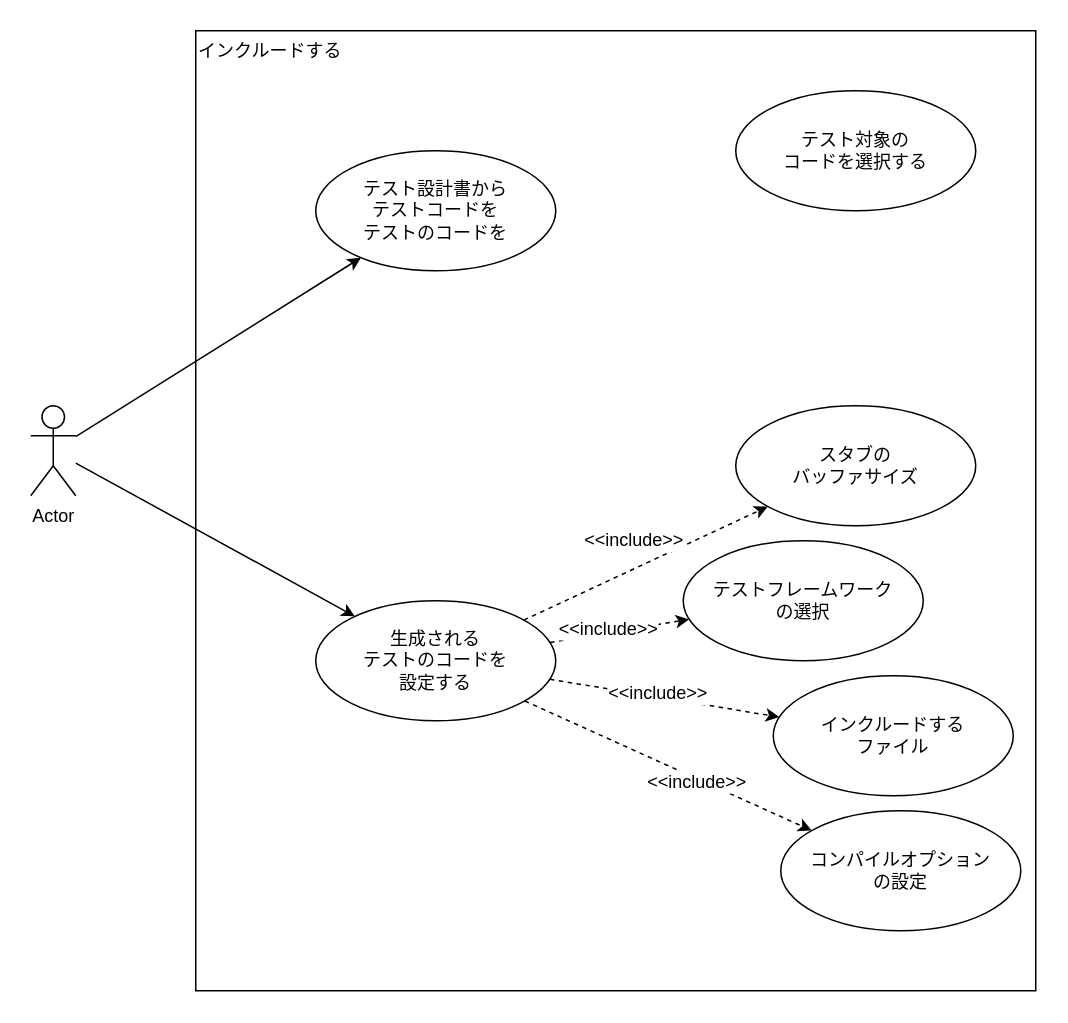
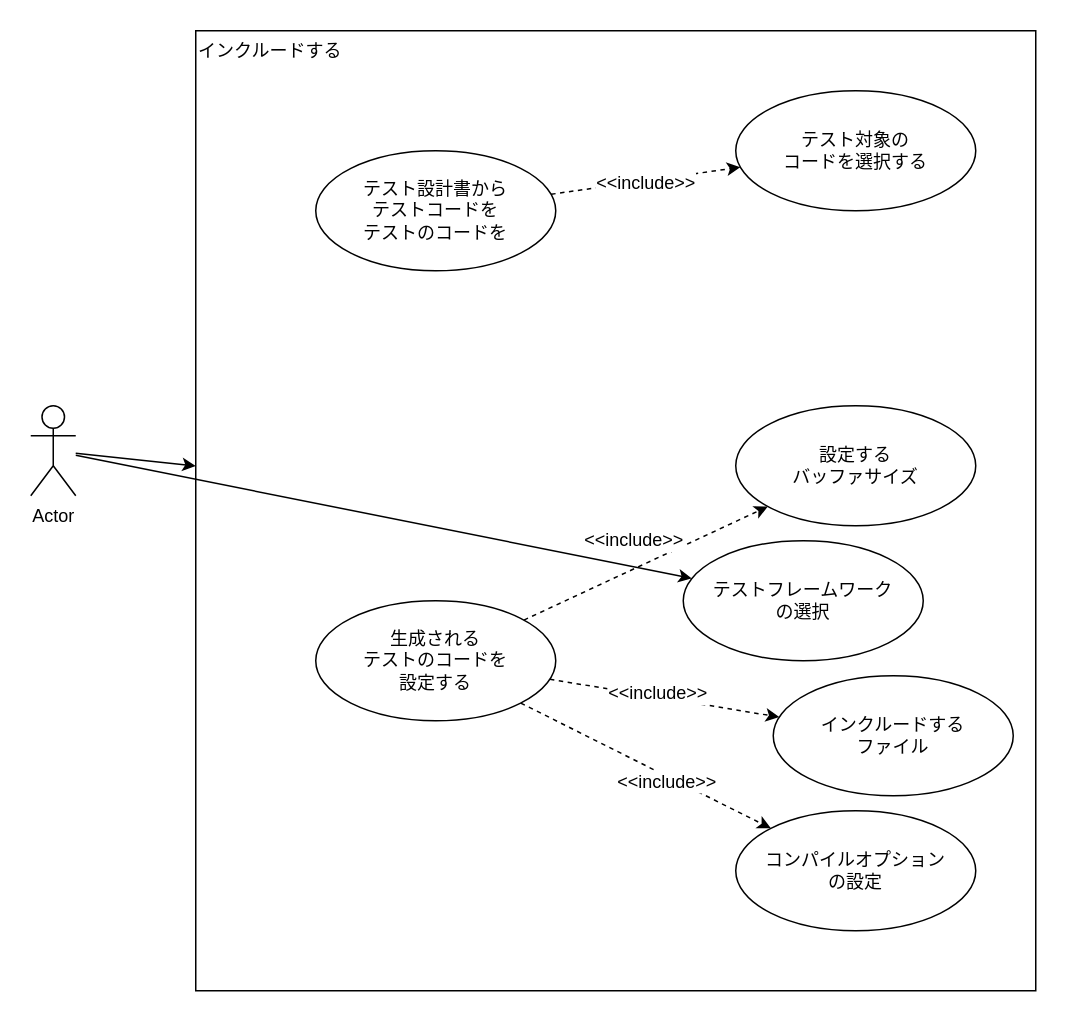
none -> (614, 185)
(216, 349) -> (380, 516)
(856, 466) -> (856, 466)
(211, 537) -> (131, 459)
(632, 629) -> none
(901, 871) -> (856, 871)
